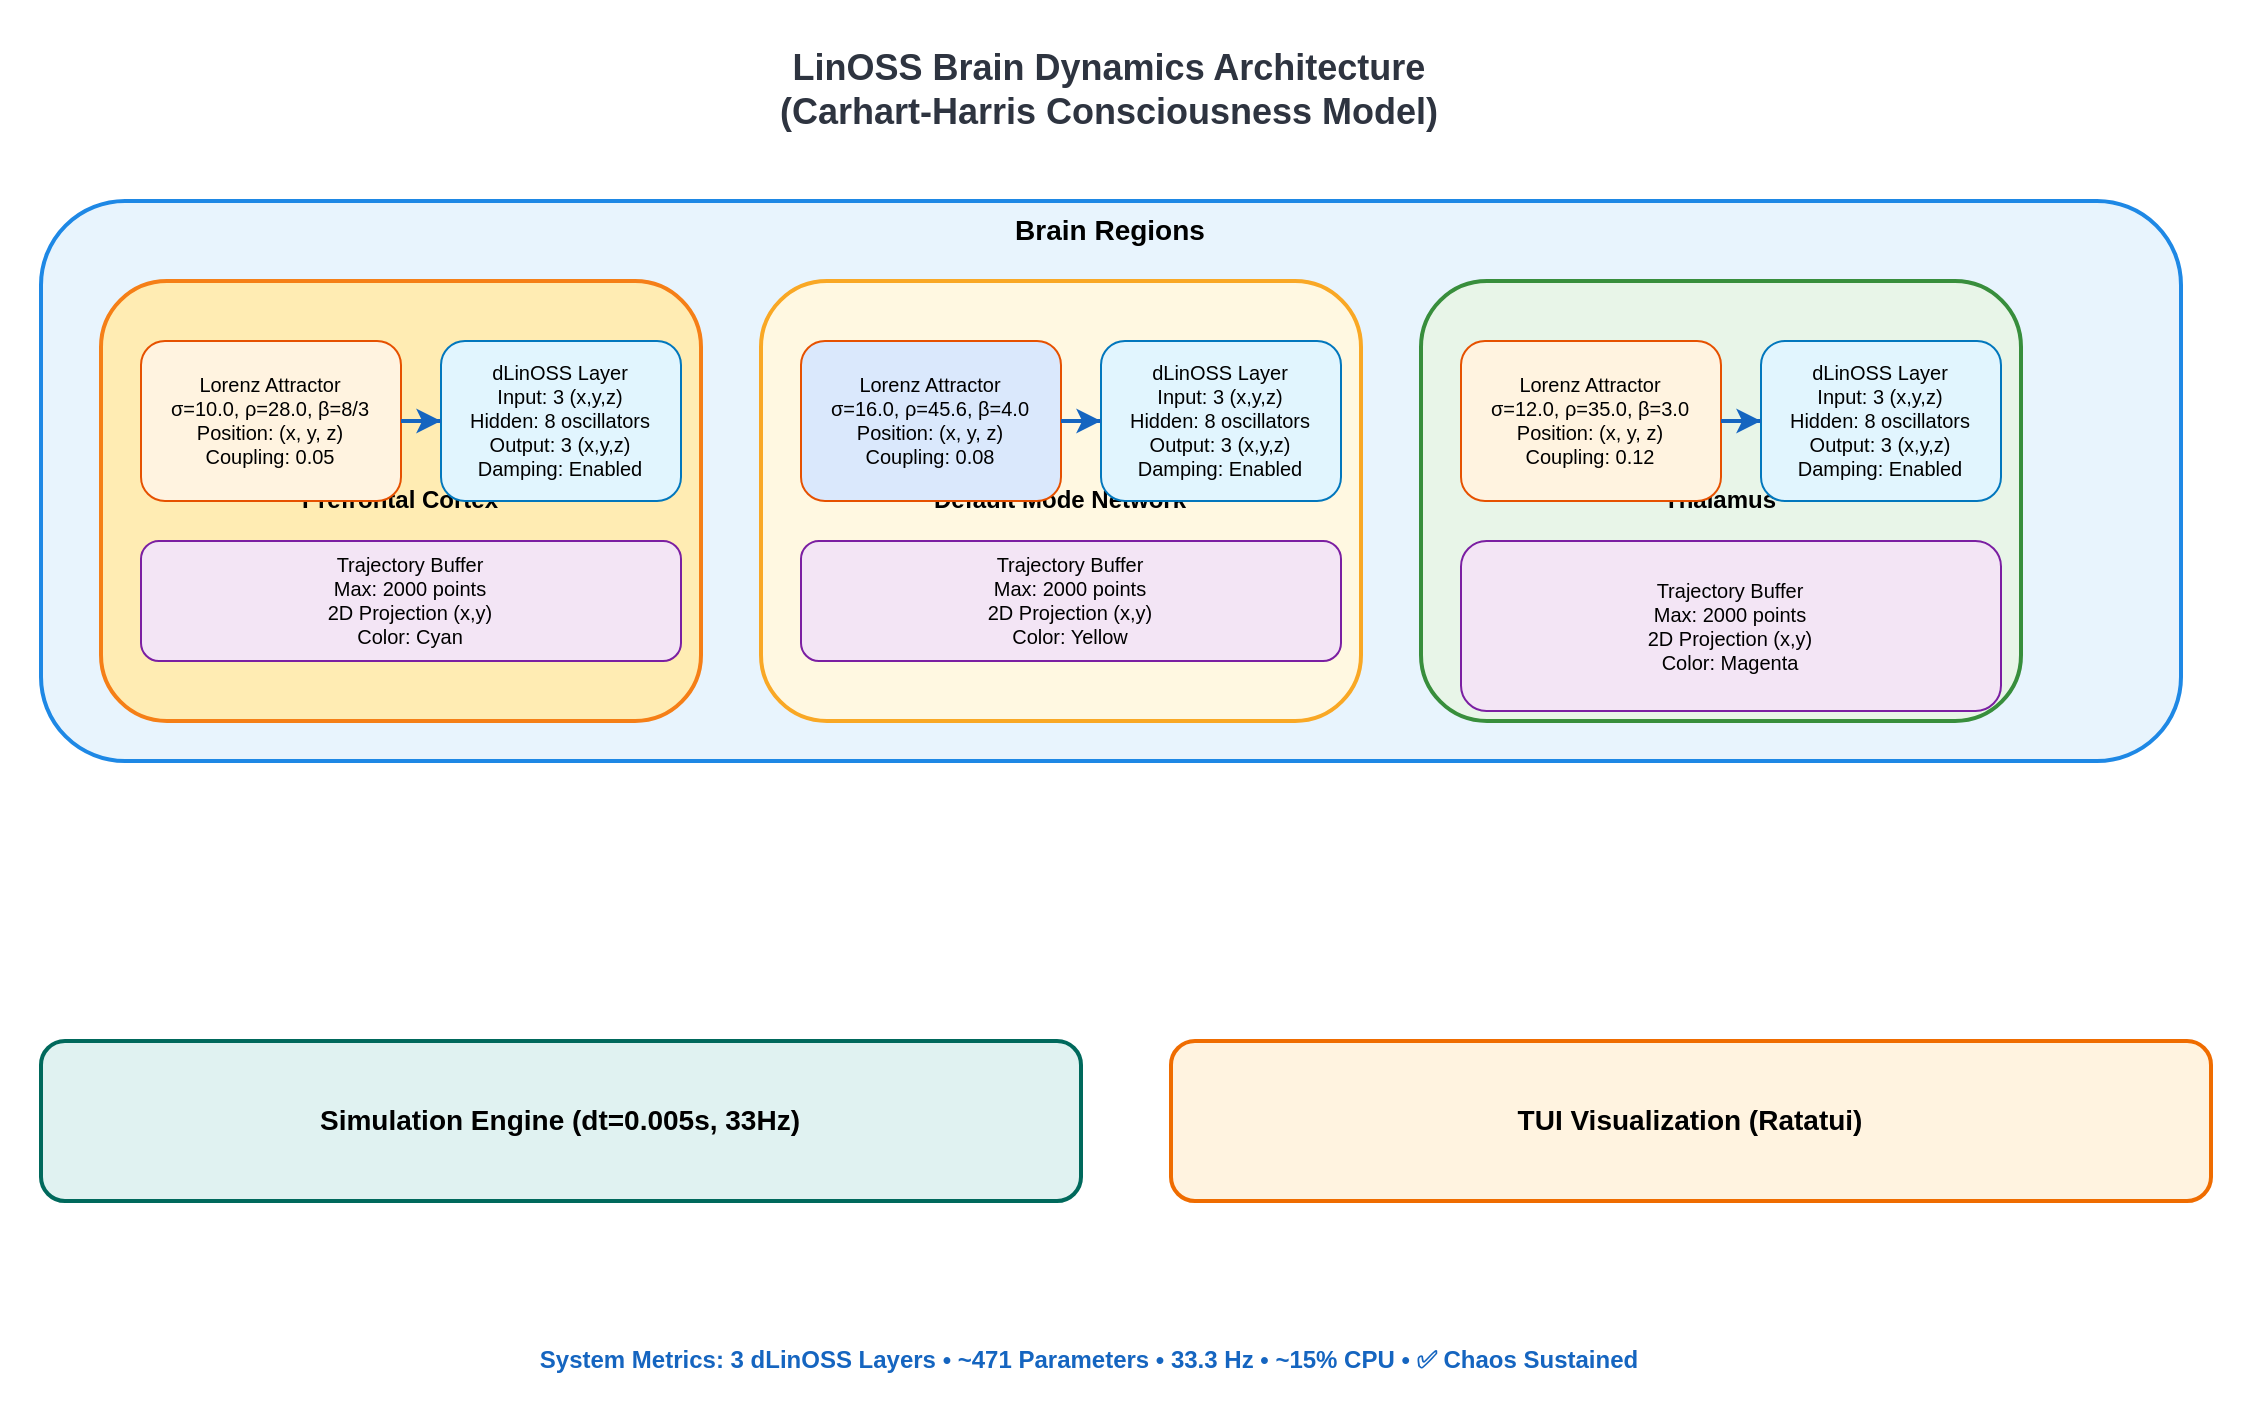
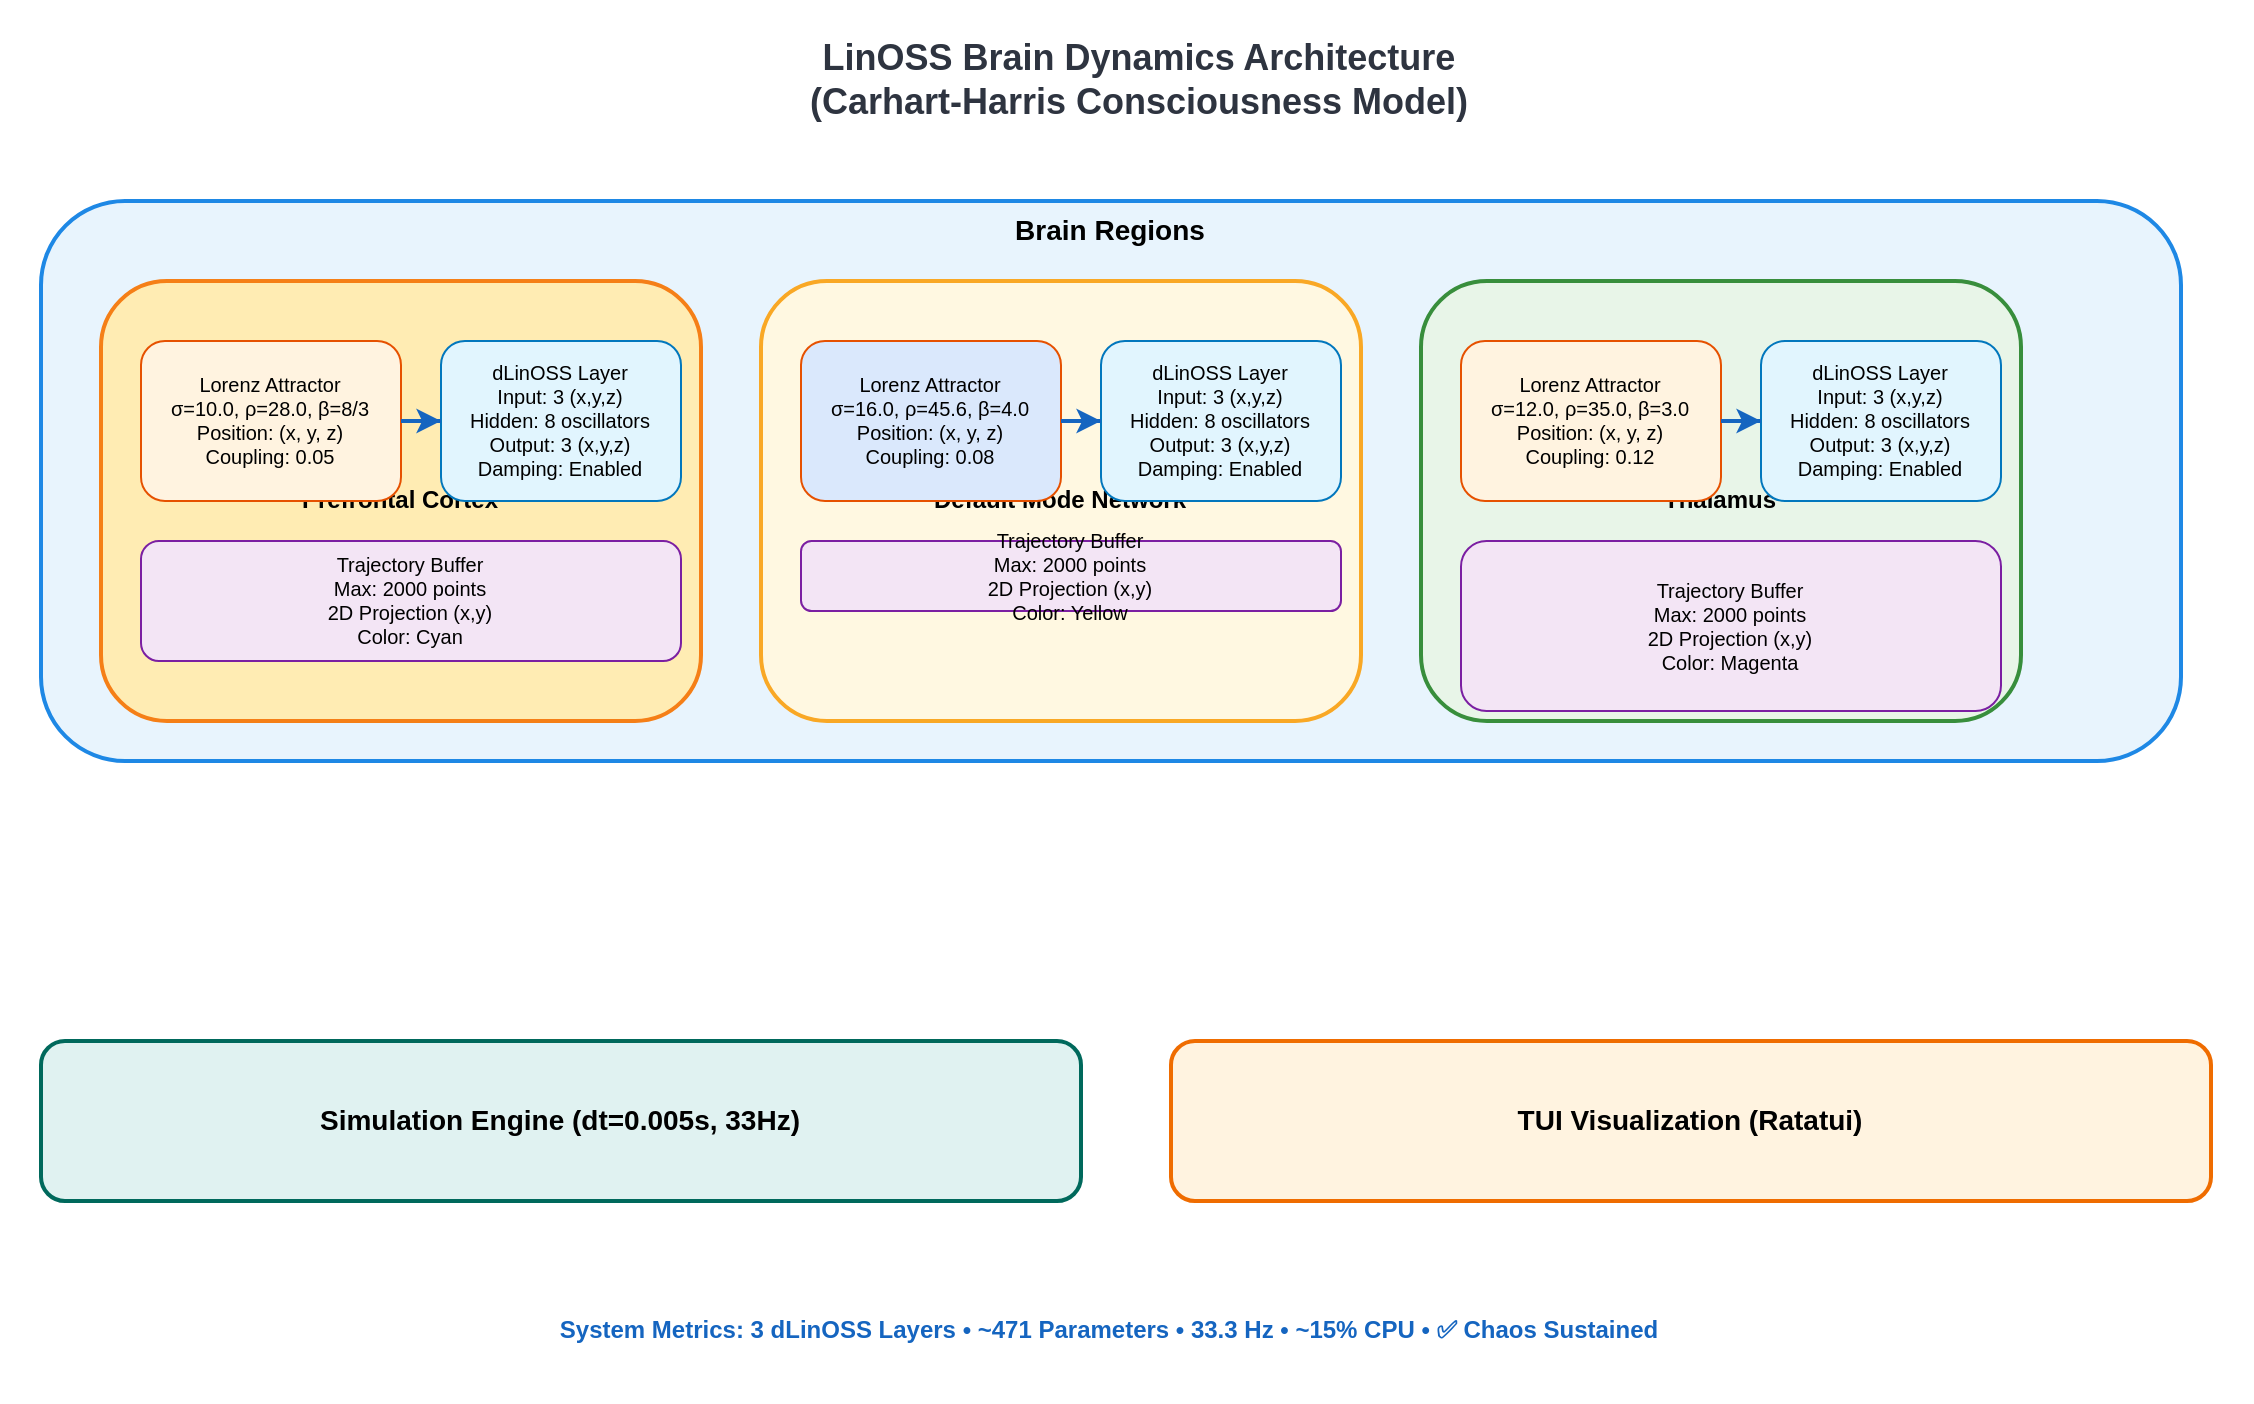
(1110, 91) -> (1140, 81)
(1071, 601) -> (1071, 576)
(1090, 1361) -> (1110, 1331)
